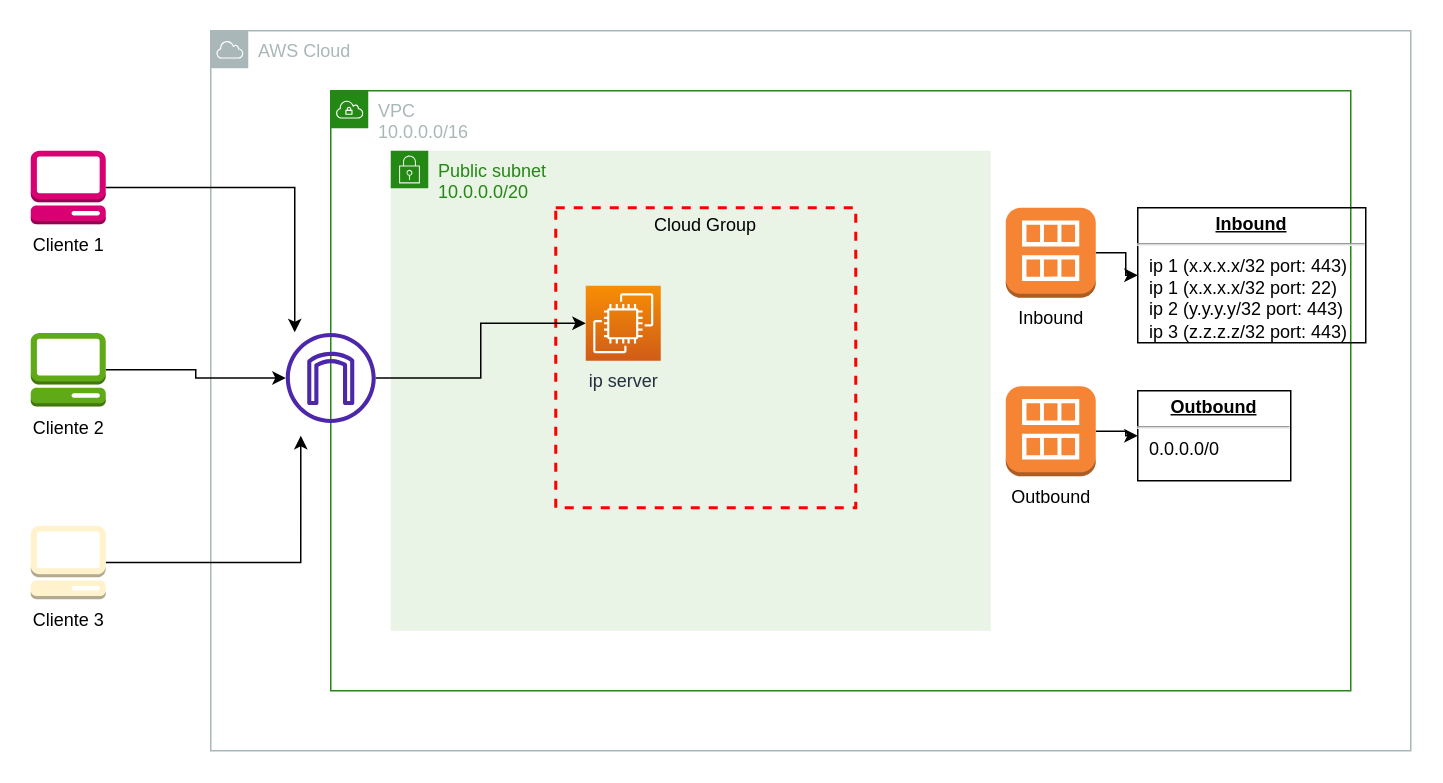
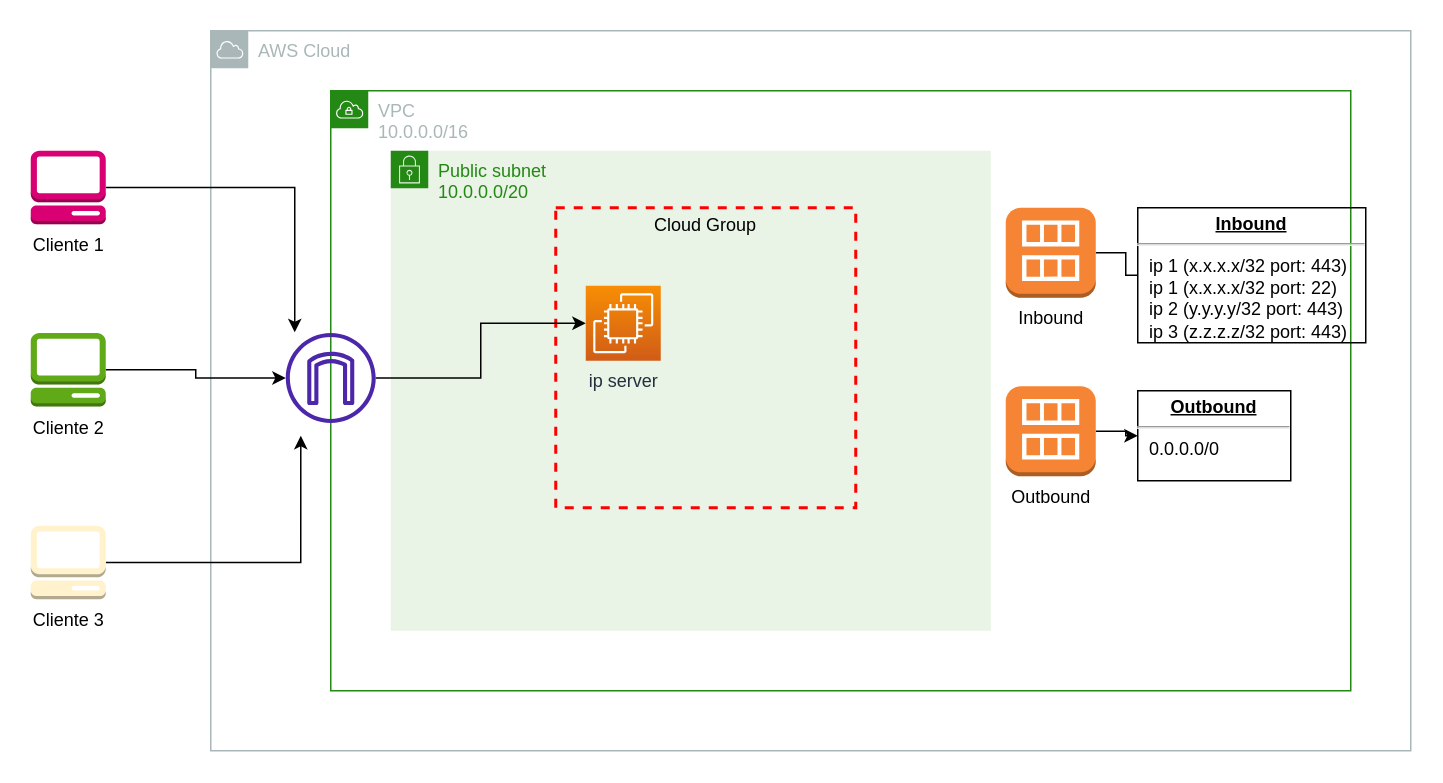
(1126, 272) -> (1127, 275)
